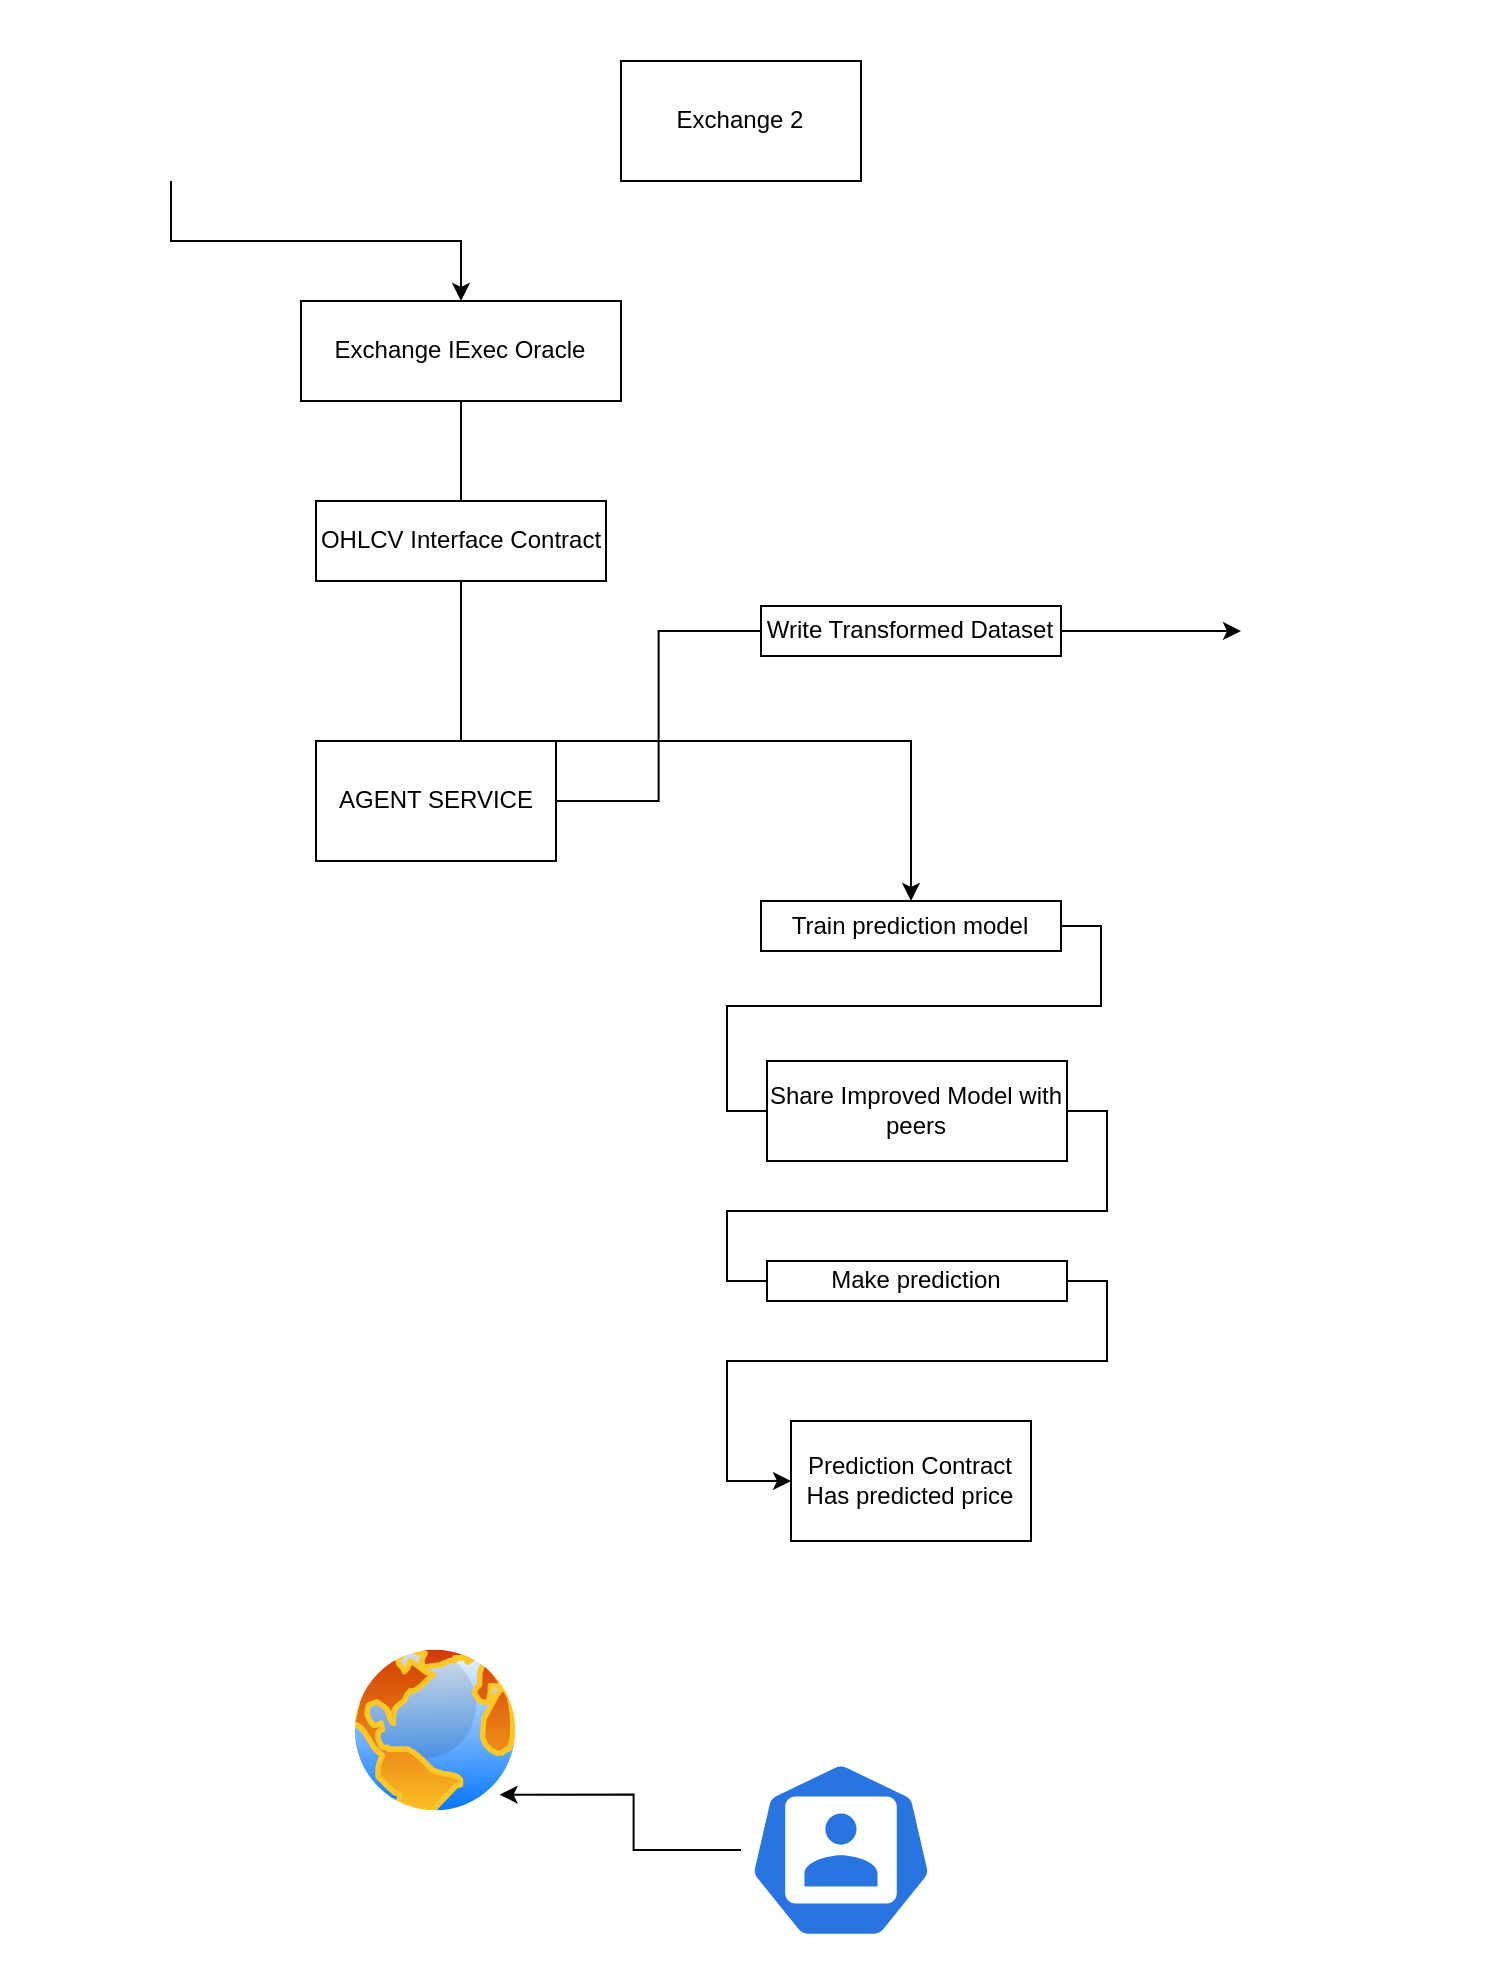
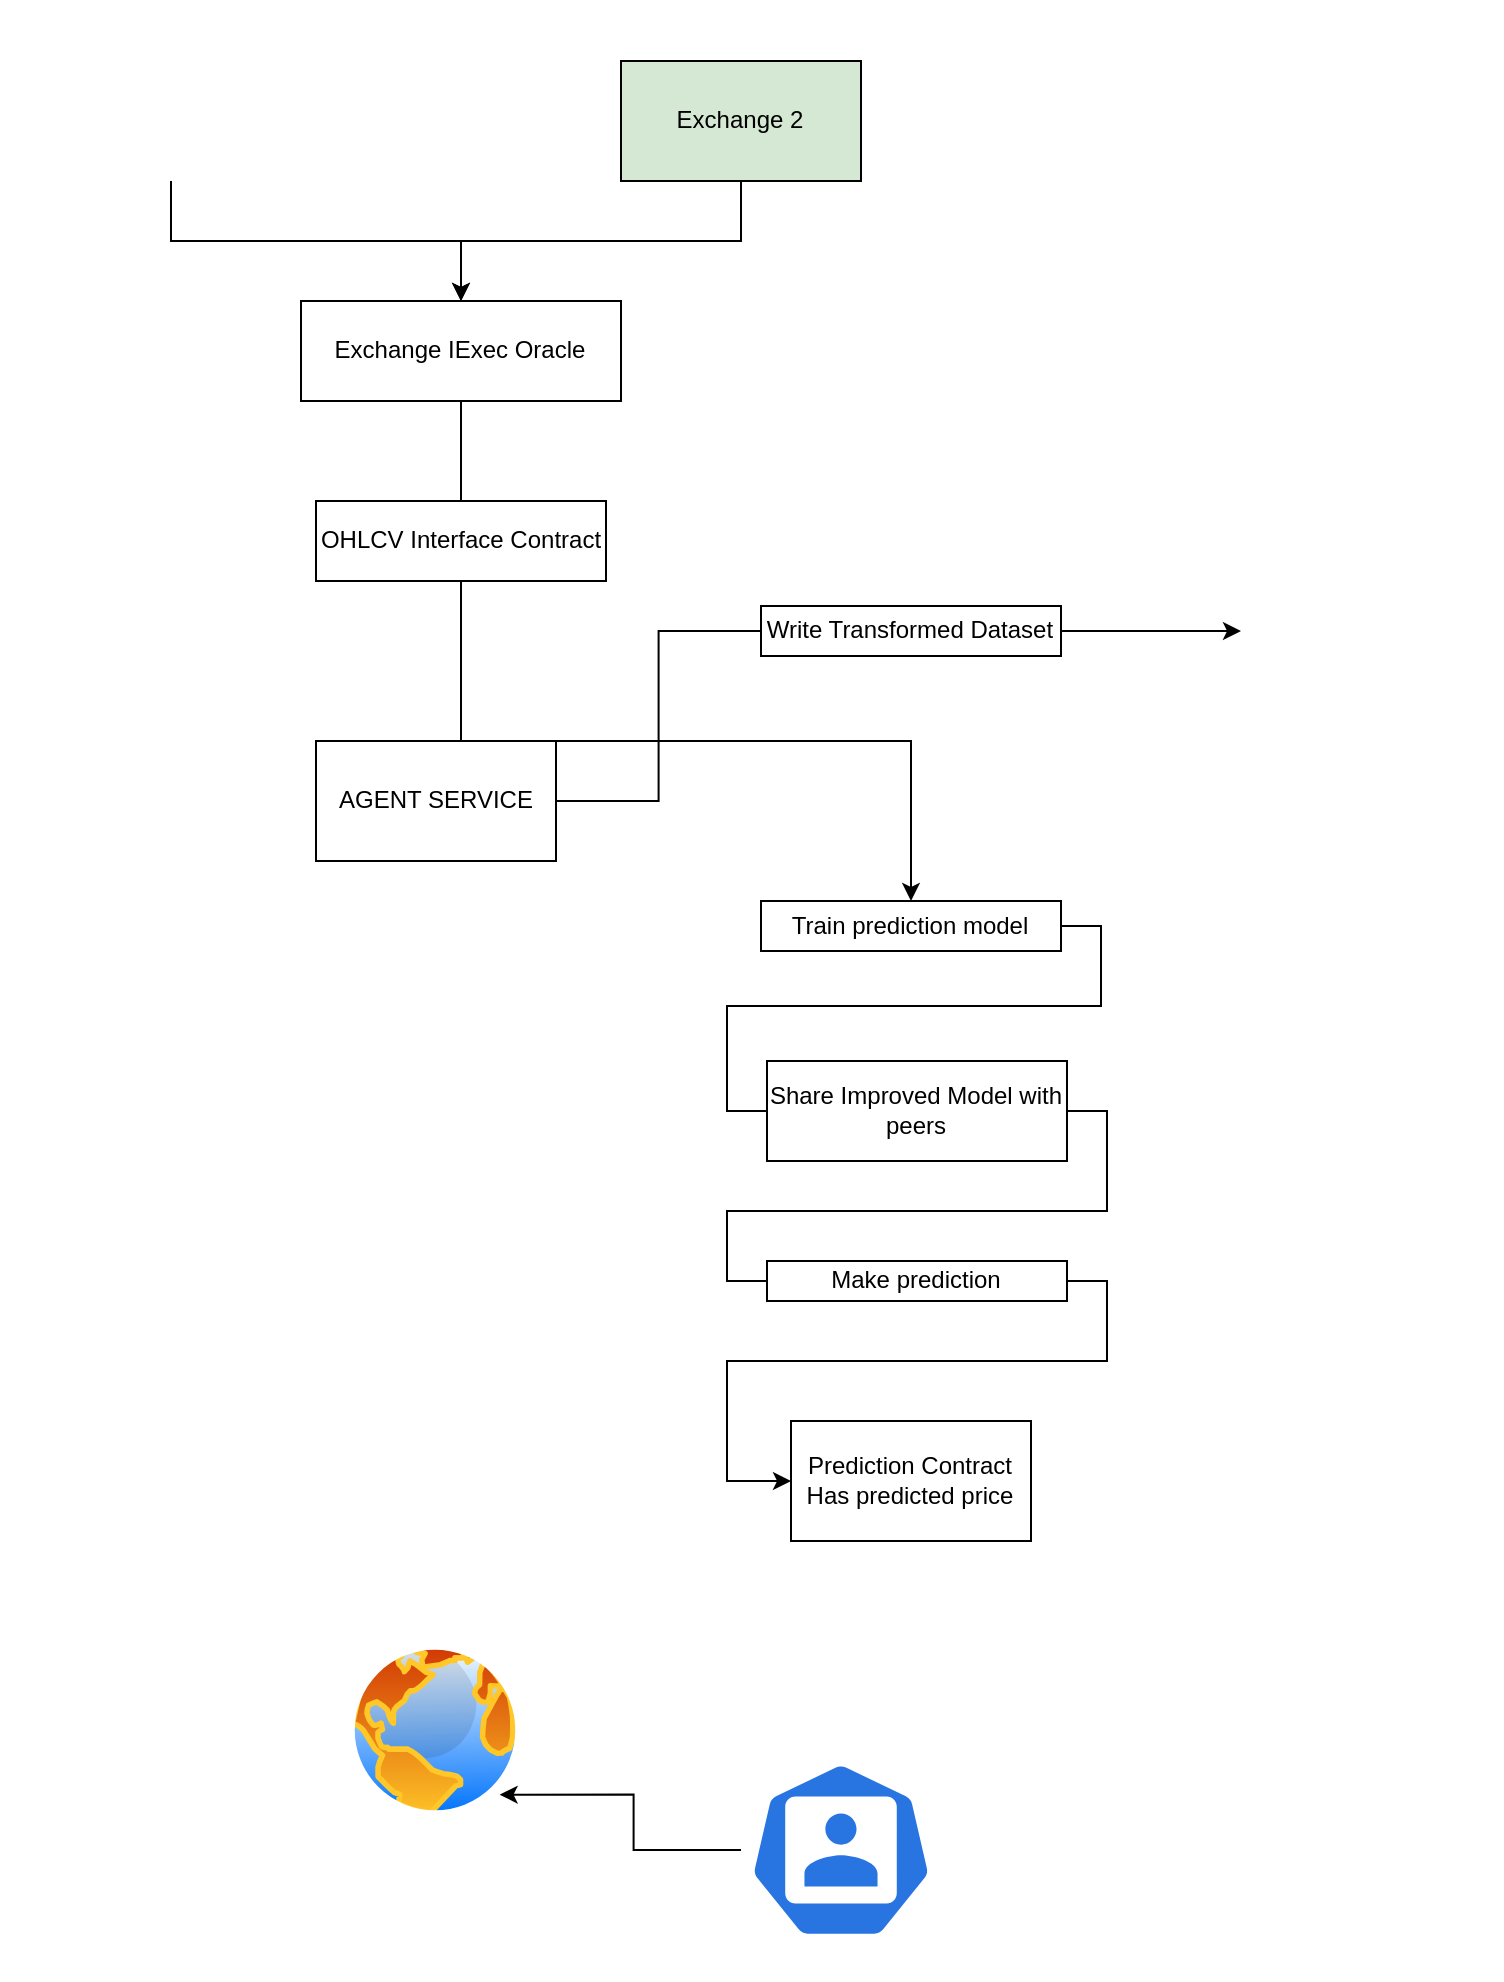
(741, 121) -> (741, 121)
none -> (633, 241)
